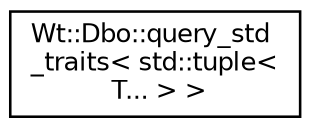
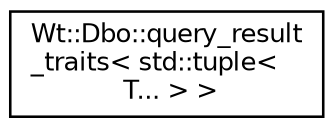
(155, 64) -> (167, 64)
